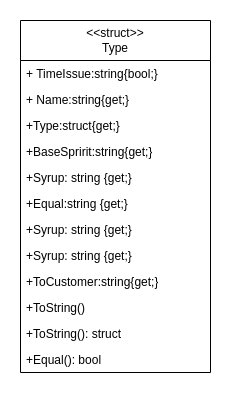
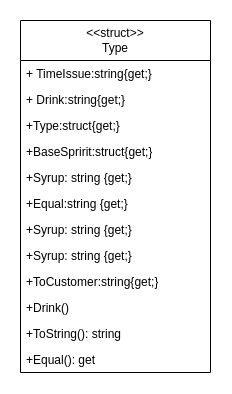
(101, 75) -> (99, 75)
(84, 101) -> (86, 101)
(103, 153) -> (104, 153)
(62, 309) -> (52, 309)
(86, 335) -> (84, 335)
(67, 361) -> (66, 361)
